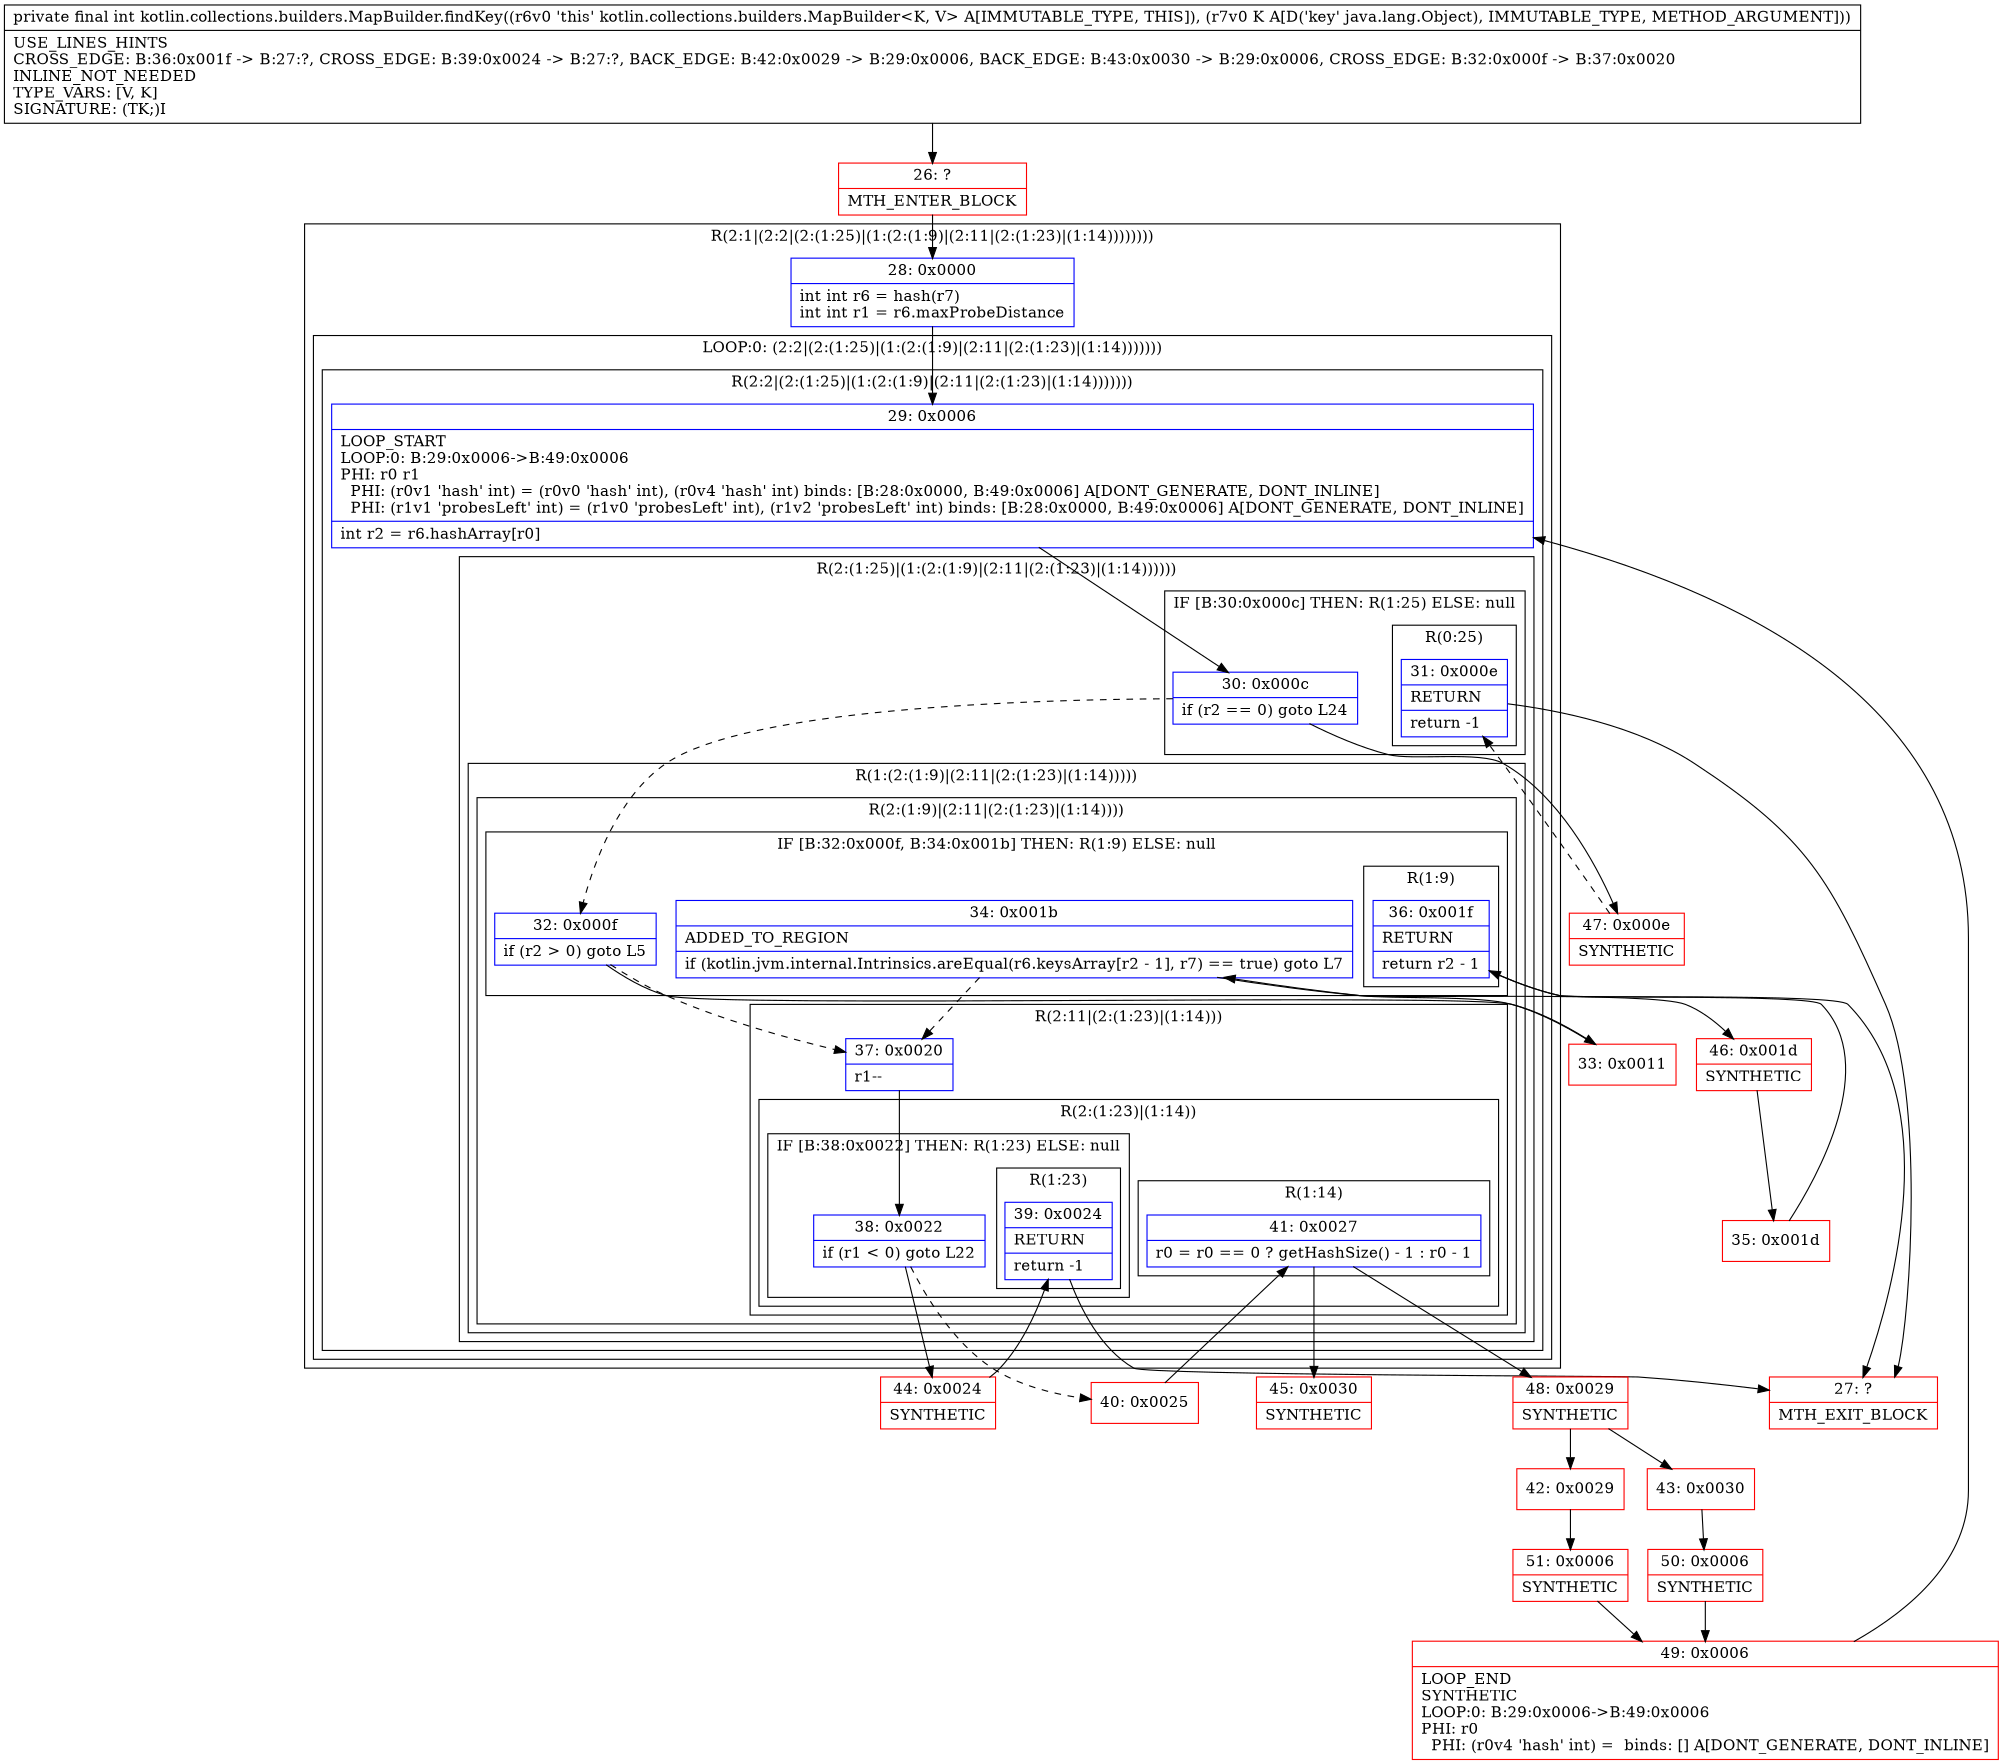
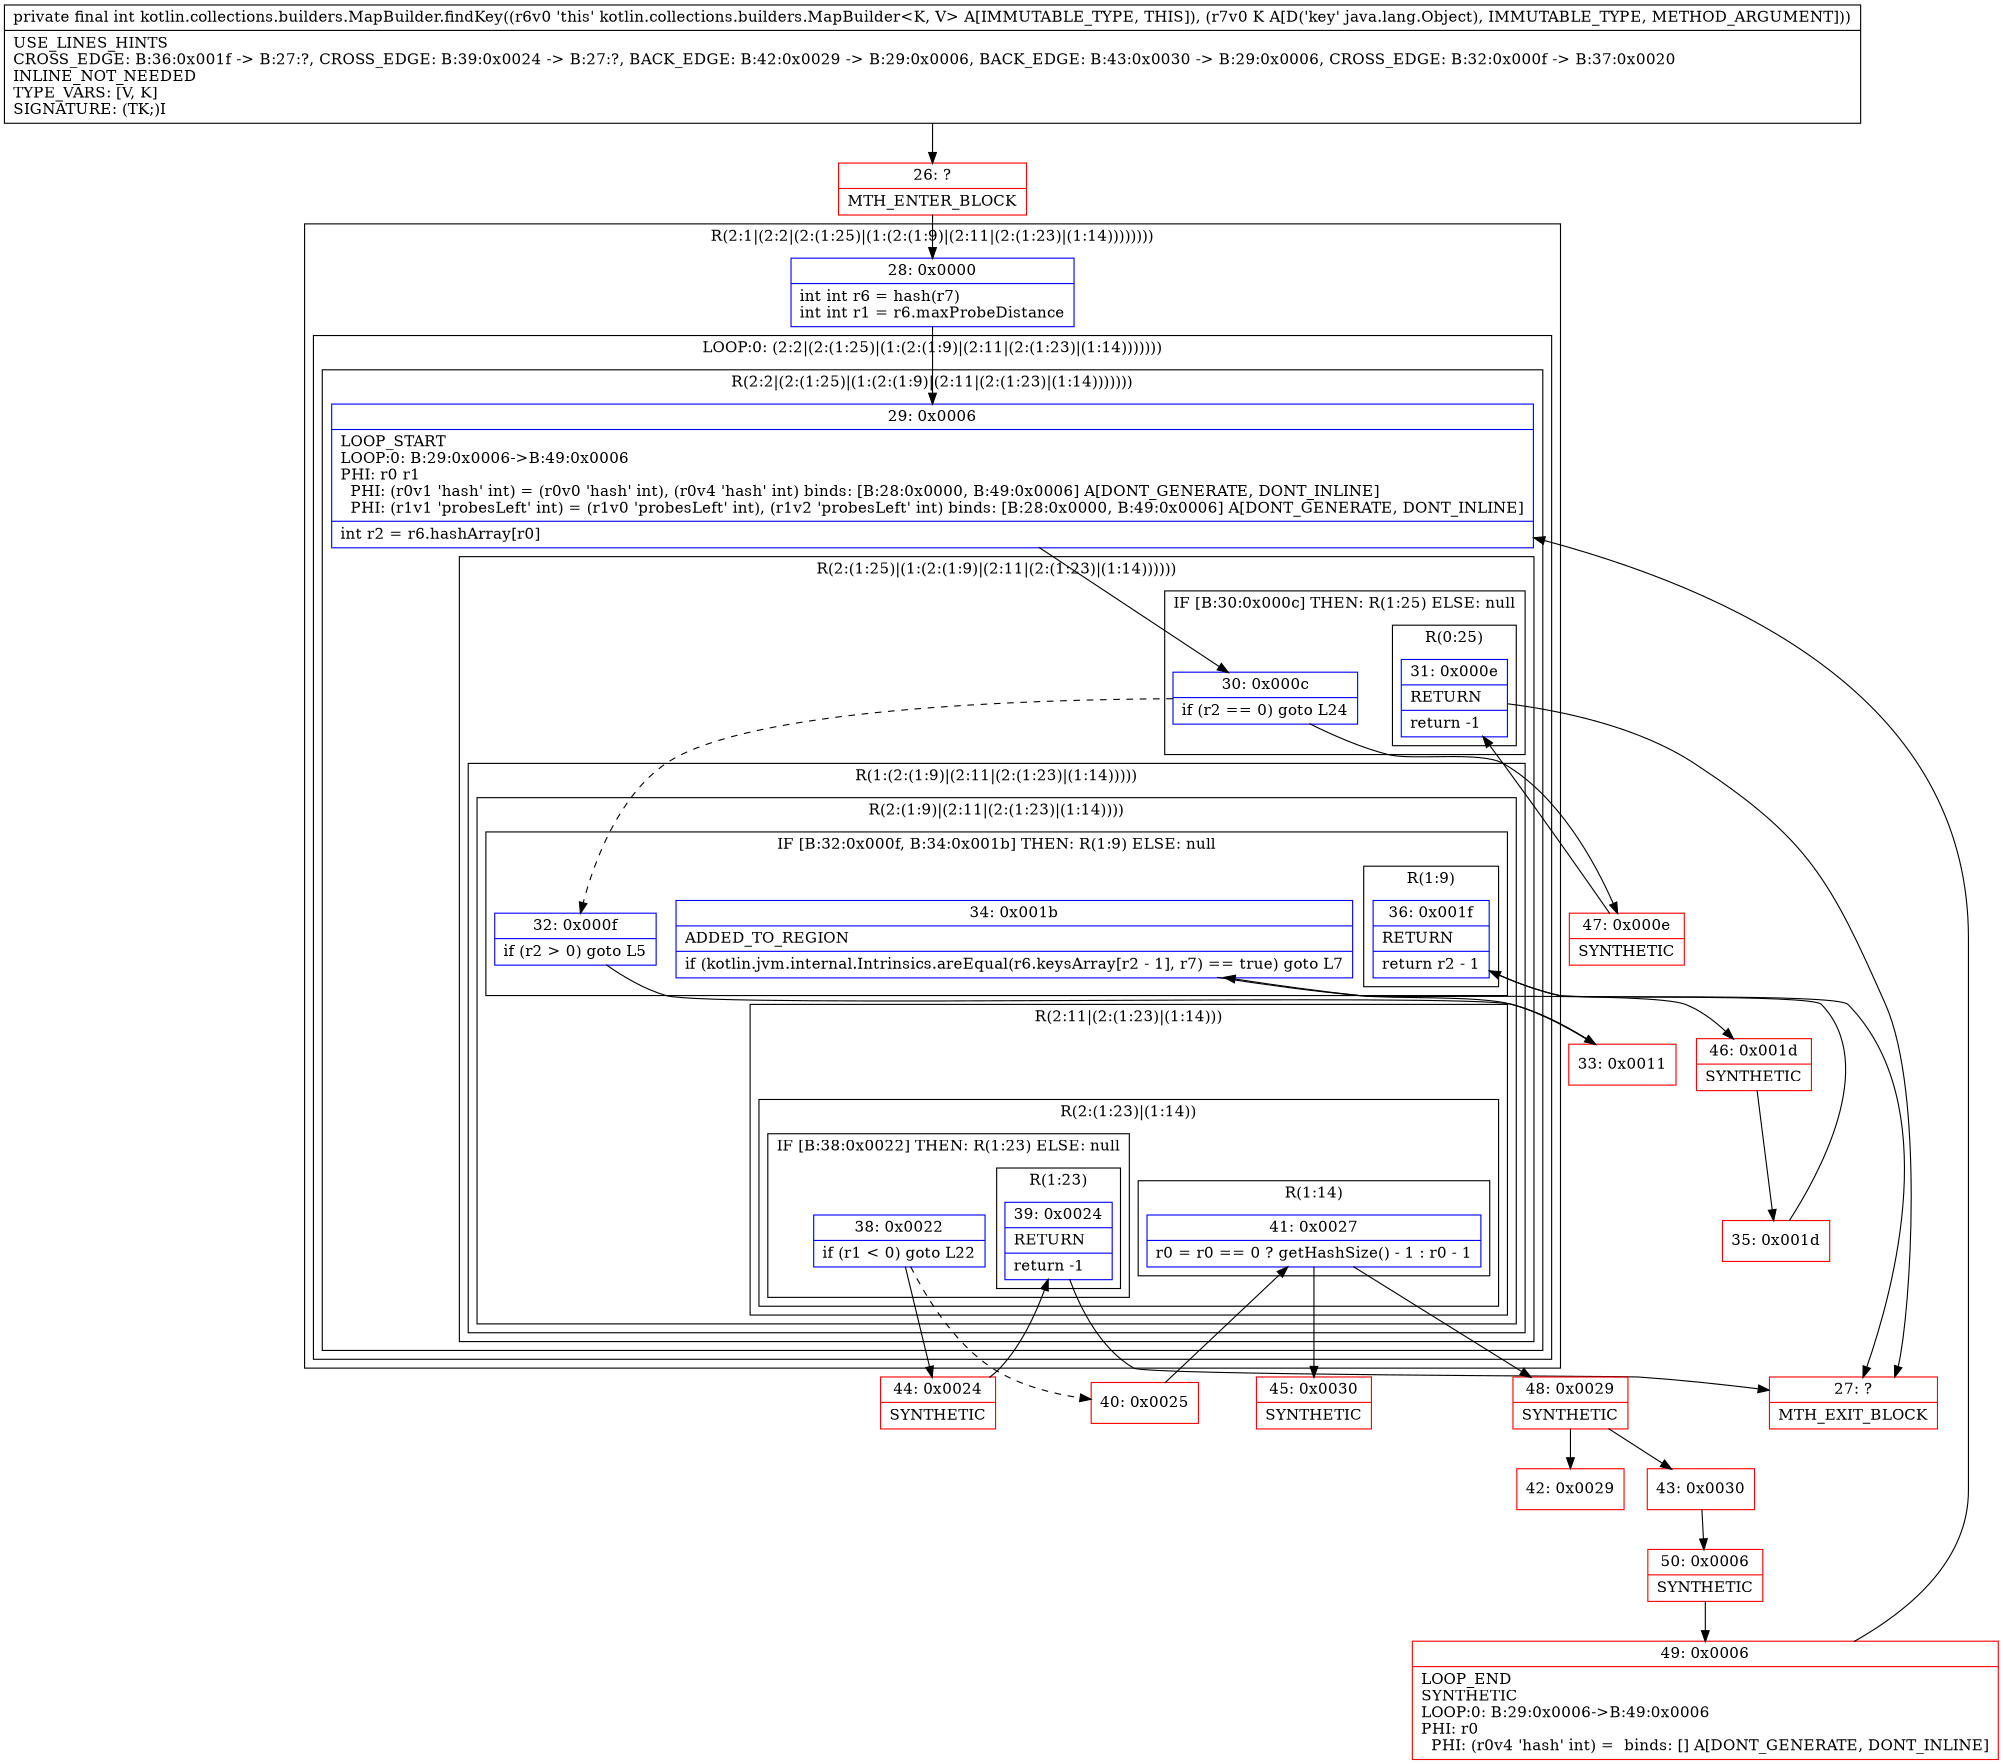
(1568, 854) -> (1568, 854)
(899, 1065) -> none
(1570, 1575) -> none
